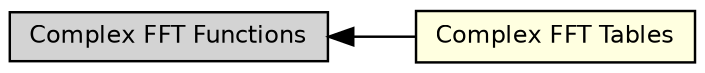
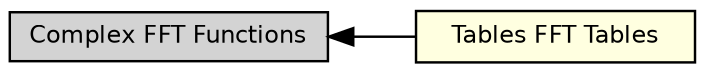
(556, 37) -> (556, 37)
